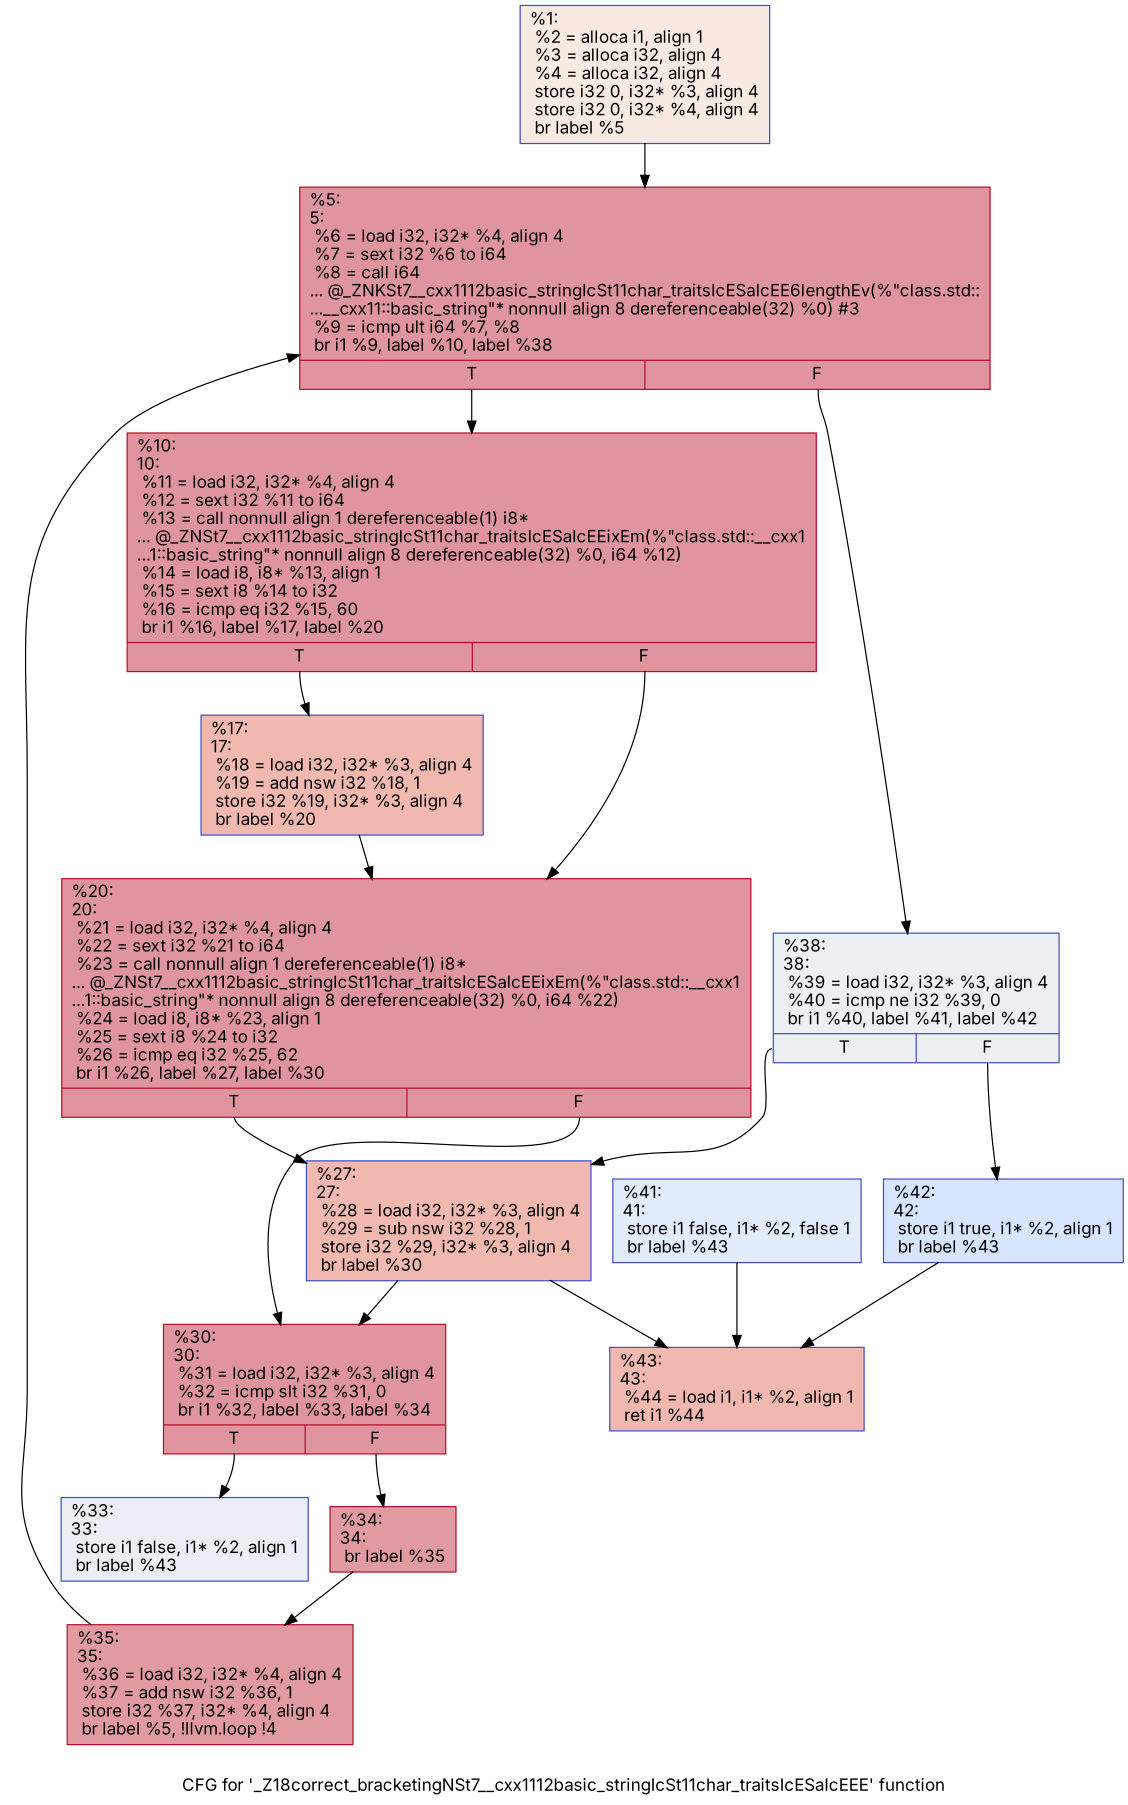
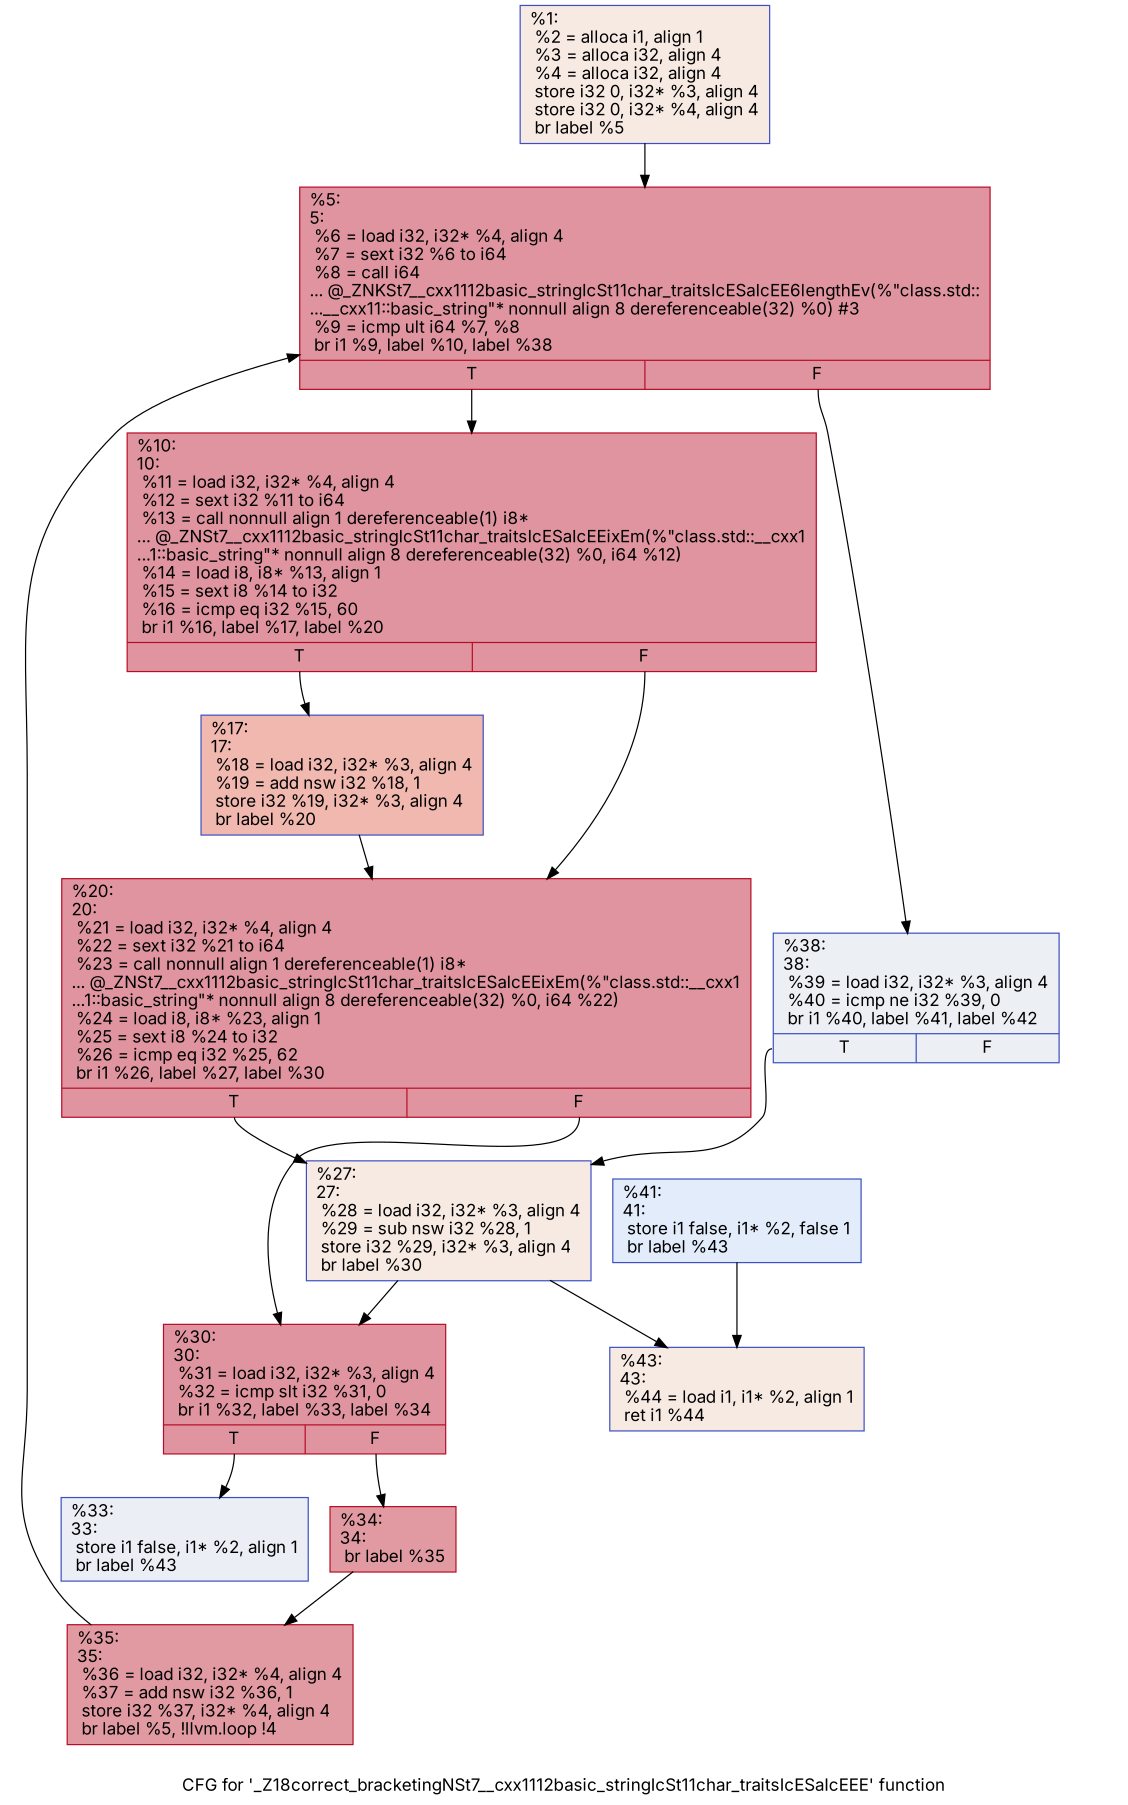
(449, 1221) -> (449, 1221)
(1003, 1221) -> none
(737, 1389) -> (737, 1389)
